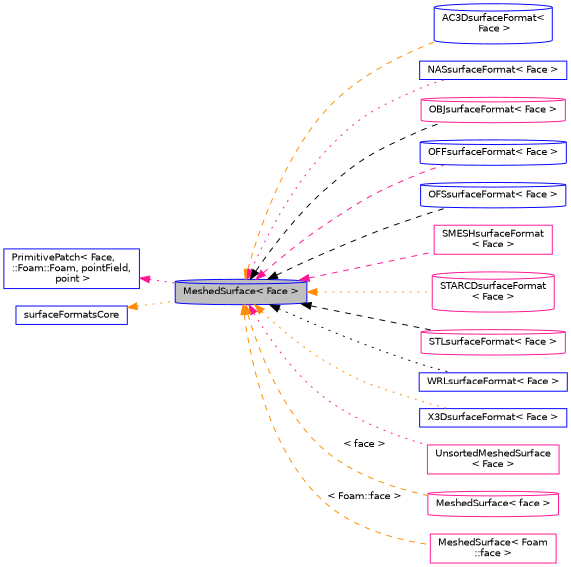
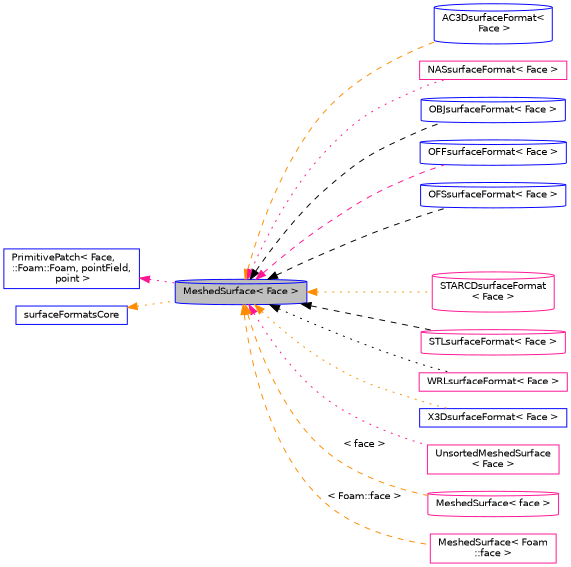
(493, 70) -> (493, 70)
(493, 110) -> (493, 110)
(493, 240) -> none
(493, 382) -> (493, 382)
